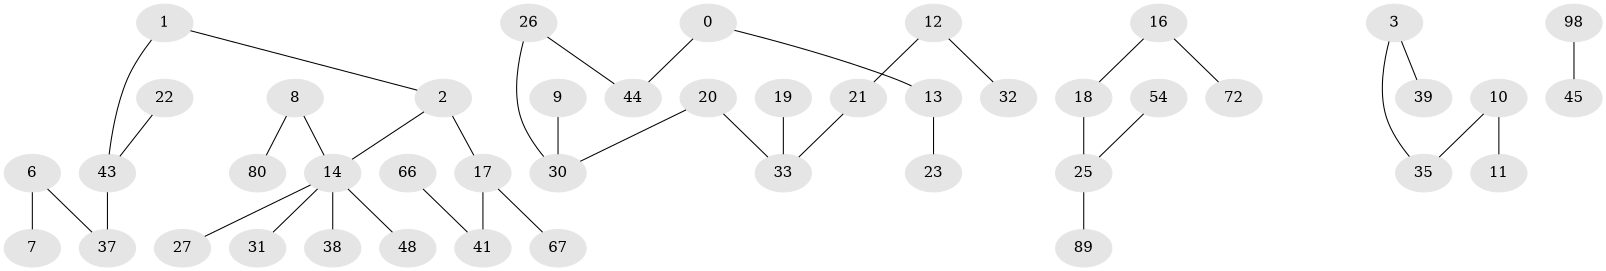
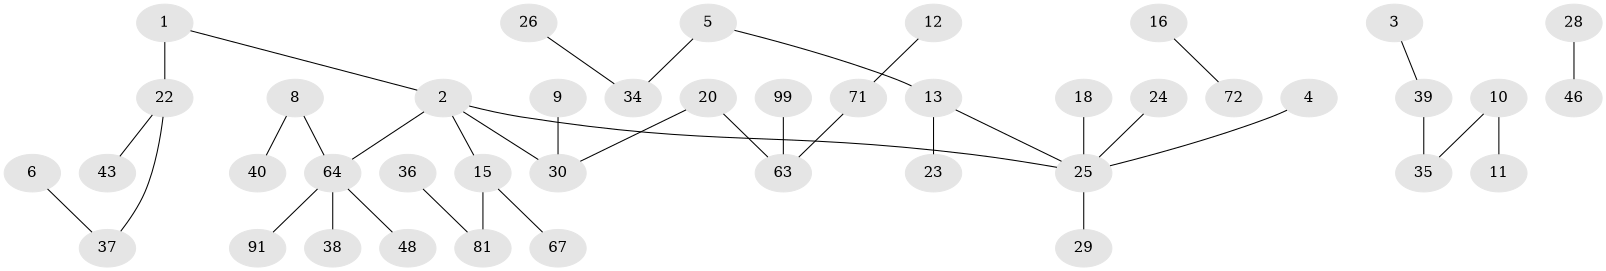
(708, 23) -> (708, 23)
(1574, 23) -> (1574, 23)
(1121, 60) -> none
(122, 94) -> (165, 61)
(633, 98) -> (633, 98)
(783, 98) -> (783, 98)
(858, 98) -> (858, 98)
(1009, 98) -> none
(1159, 98) -> (1159, 98)
none -> (1309, 98)
(1574, 98) -> (1574, 98)
(518, 102) -> (501, 136)
(1383, 102) -> (1424, 136)
none -> (1009, 136)
none -> (763, 139)
(258, 173) -> (258, 173)
(333, 173) -> (333, 173)
(408, 173) -> (408, 173)
(483, 173) -> (483, 173)
(783, 173) -> (783, 173)
(107, 211) -> (150, 177)
(32, 248) -> none
(183, 248) -> none
(258, 248) -> (258, 248)
(483, 248) -> (483, 248)
(1084, 248) -> (1084, 248)
